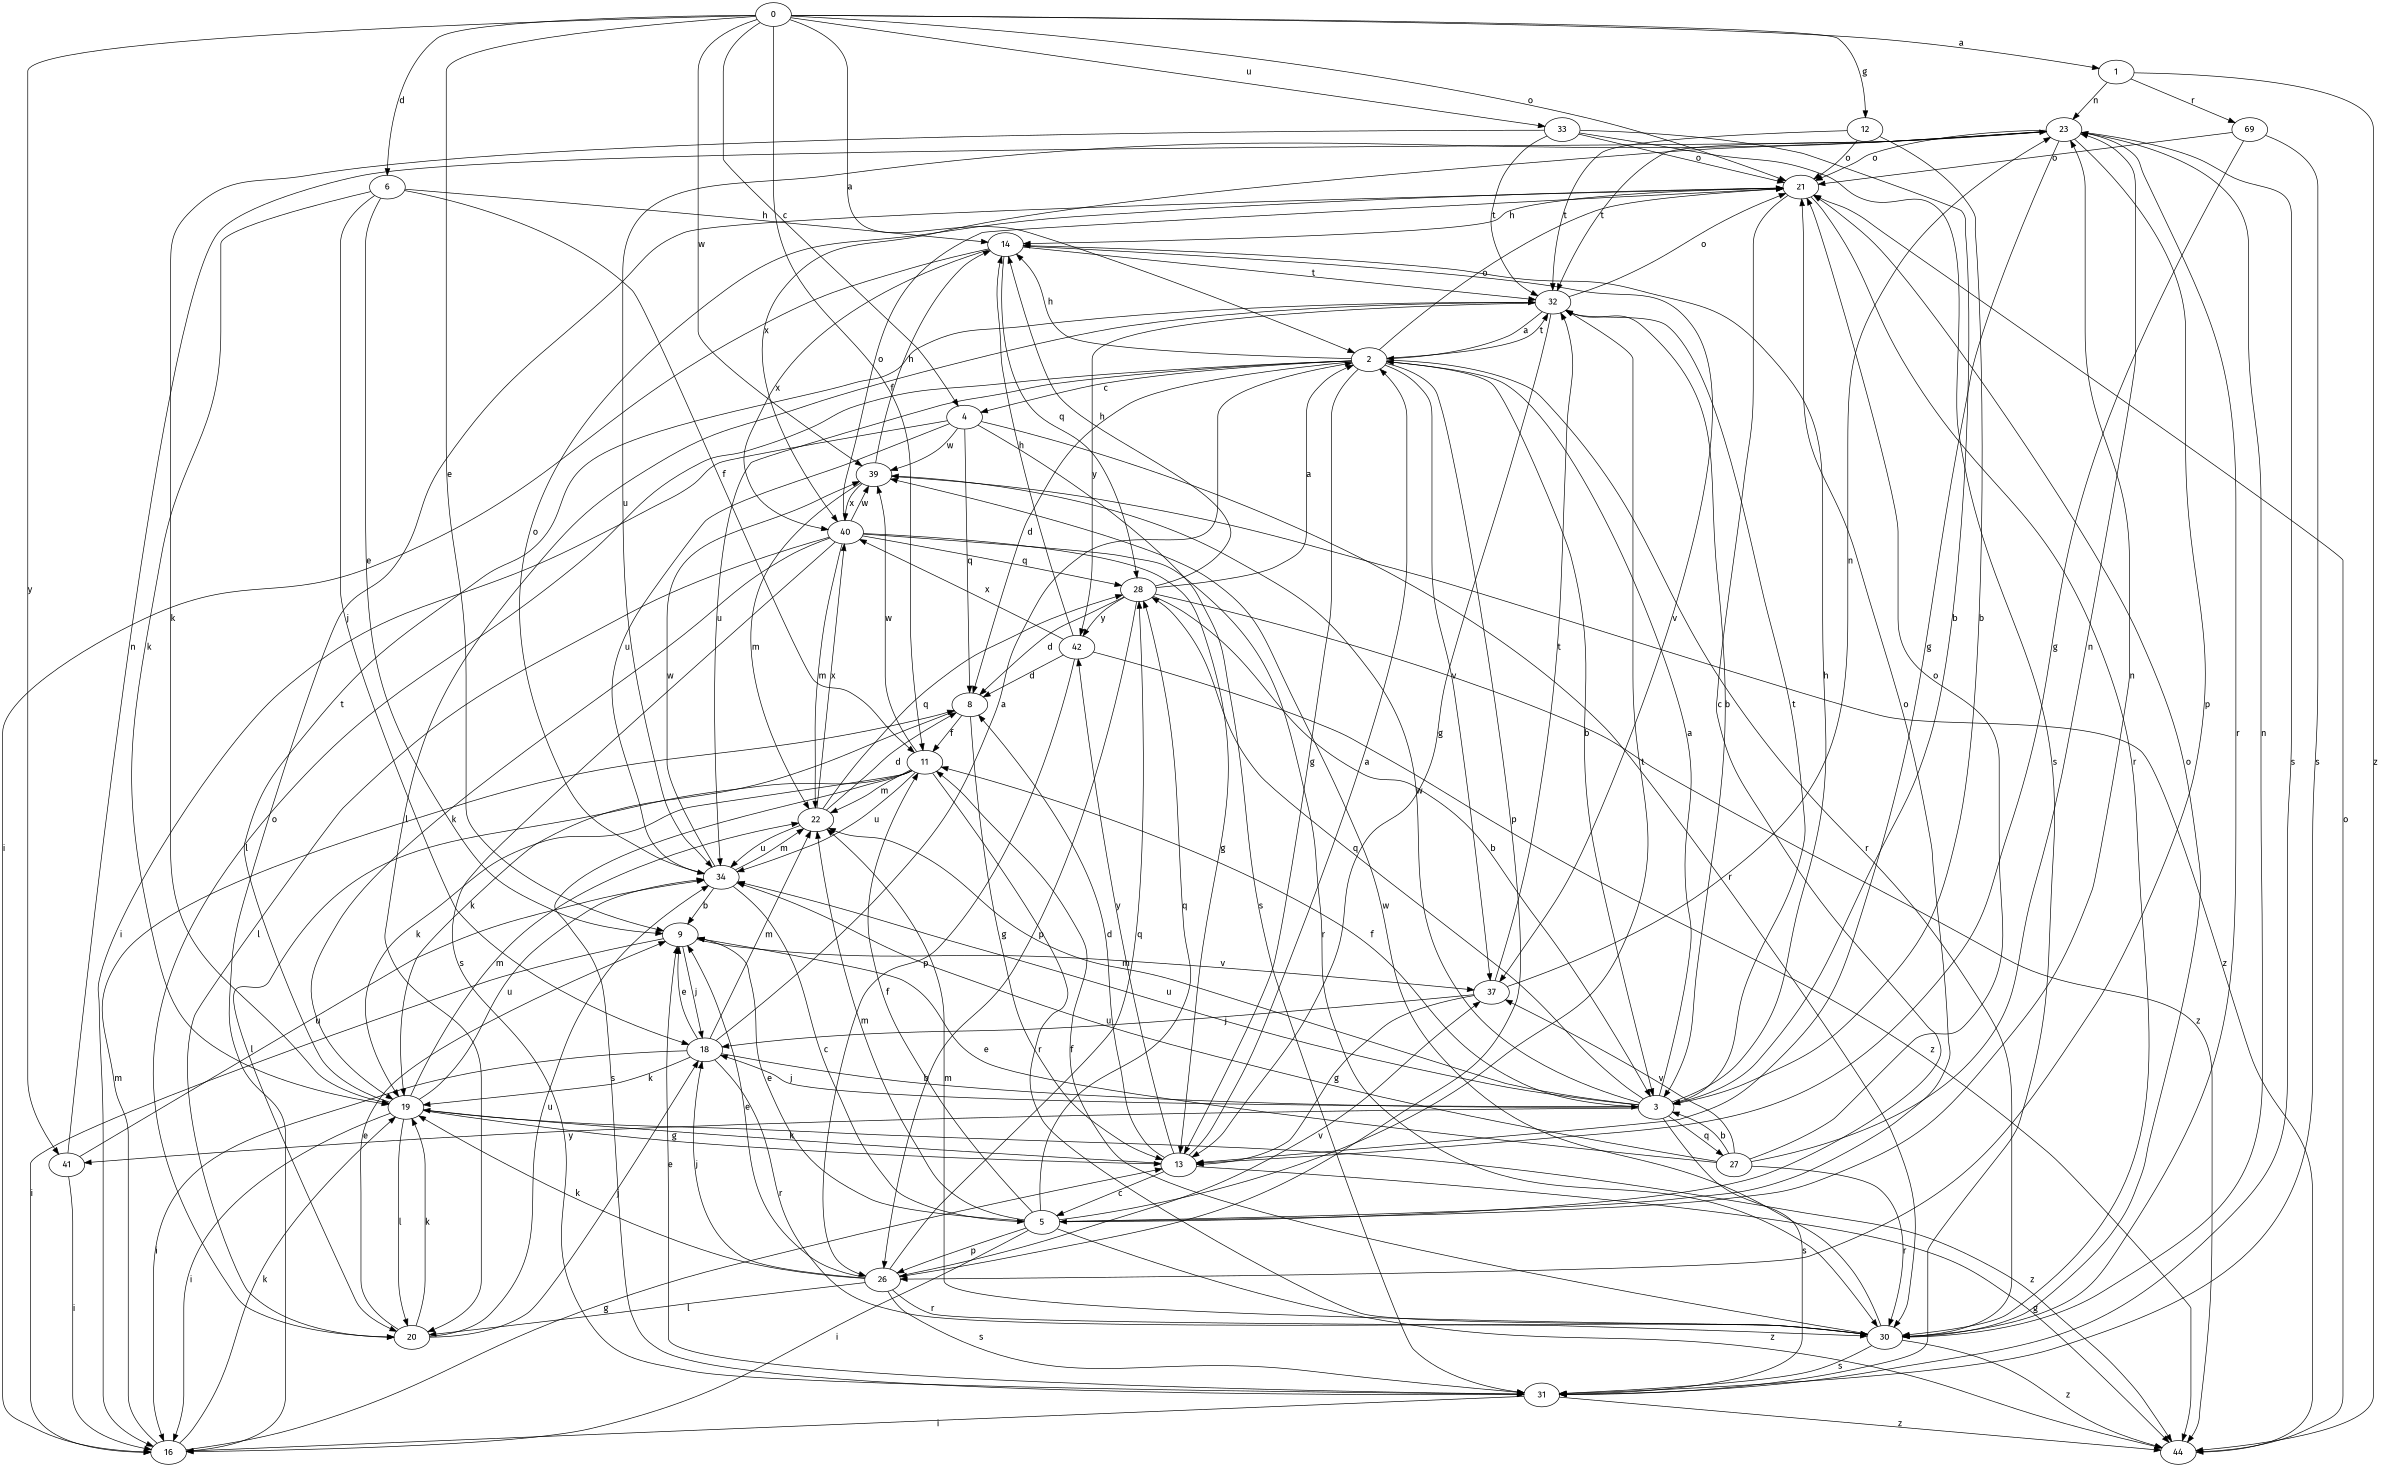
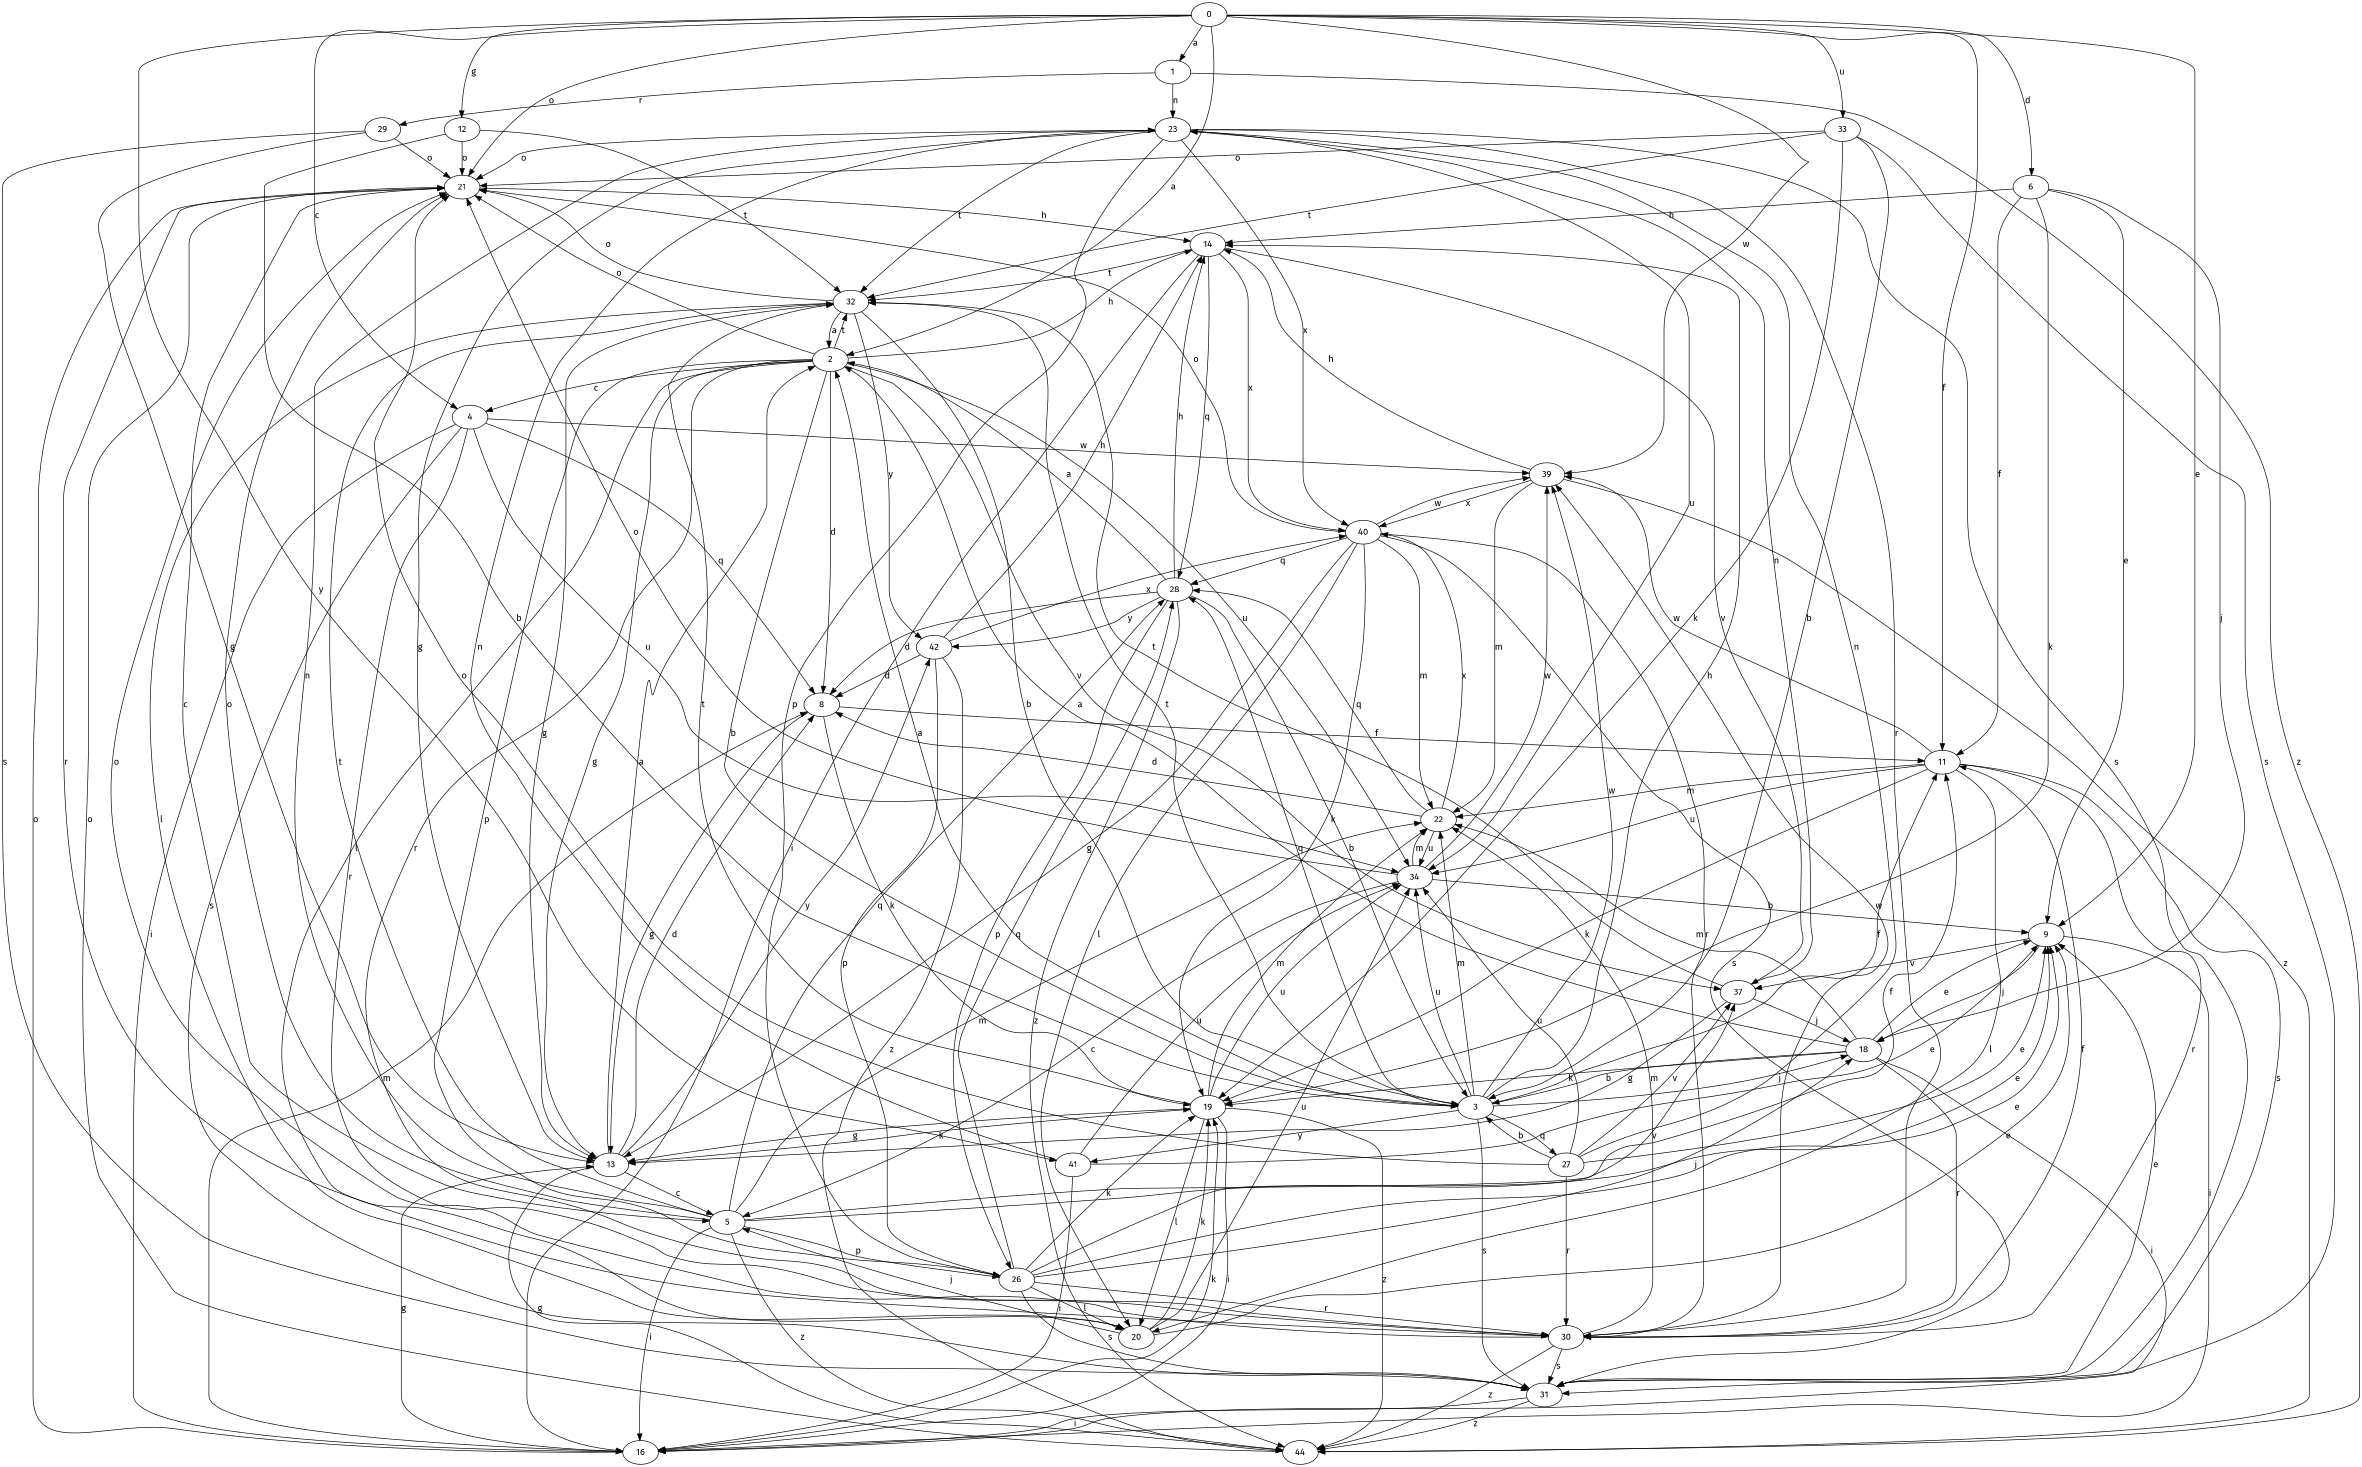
(2250, 130) -> (383, 130)
(2261, 801) -> none
none -> (1582, 1121)
(587, 1235) -> (933, 1287)
